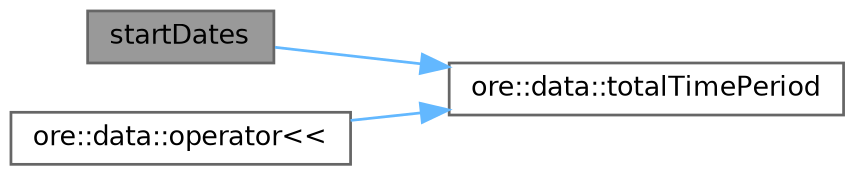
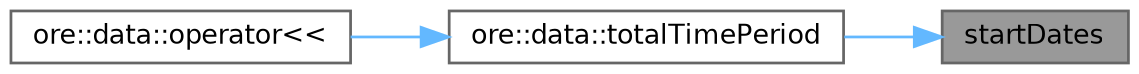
(348, 56) -> (879, 37)
